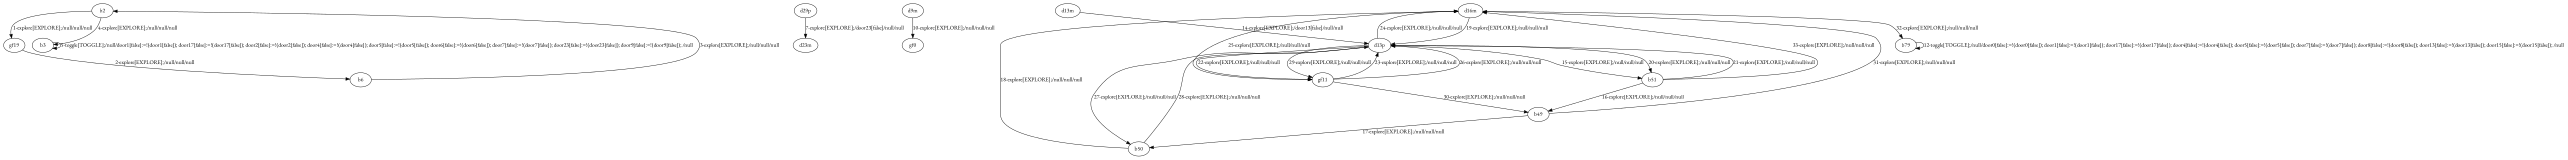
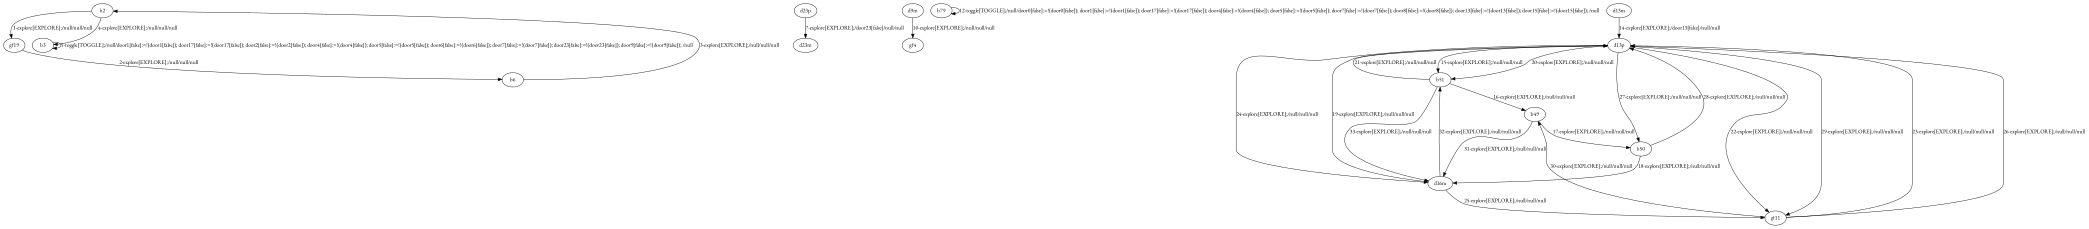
(806, 11) -> (806, 11)
(1694, 15) -> (1439, 134)
(913, 45) -> (913, 45)
